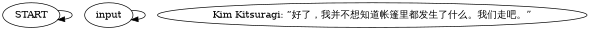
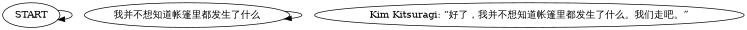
(109, 15) -> (187, 15)
